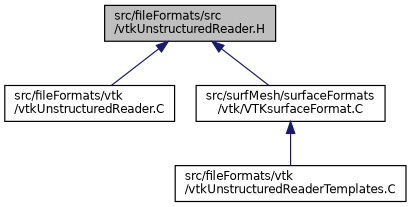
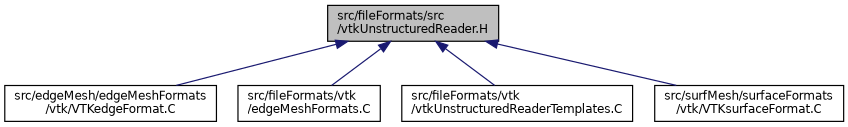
(90, 103) -> (309, 103)
none -> (111, 103)
(291, 150) -> (470, 67)
